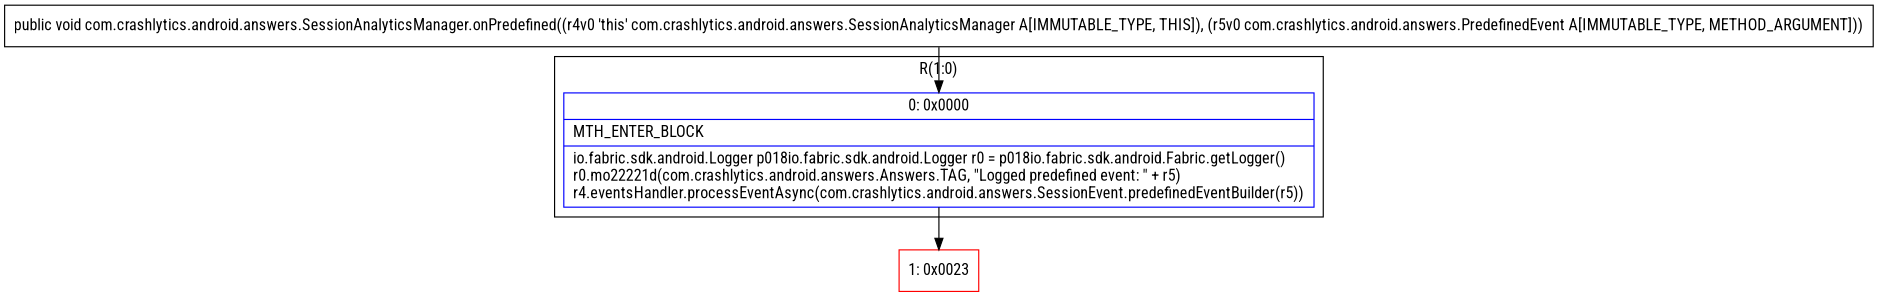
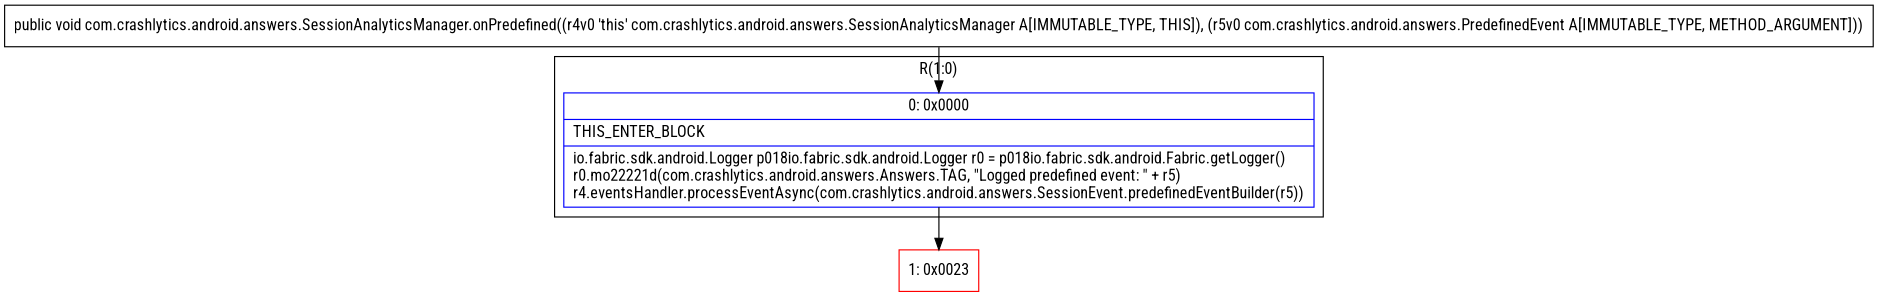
(639, 132) -> (639, 132)
